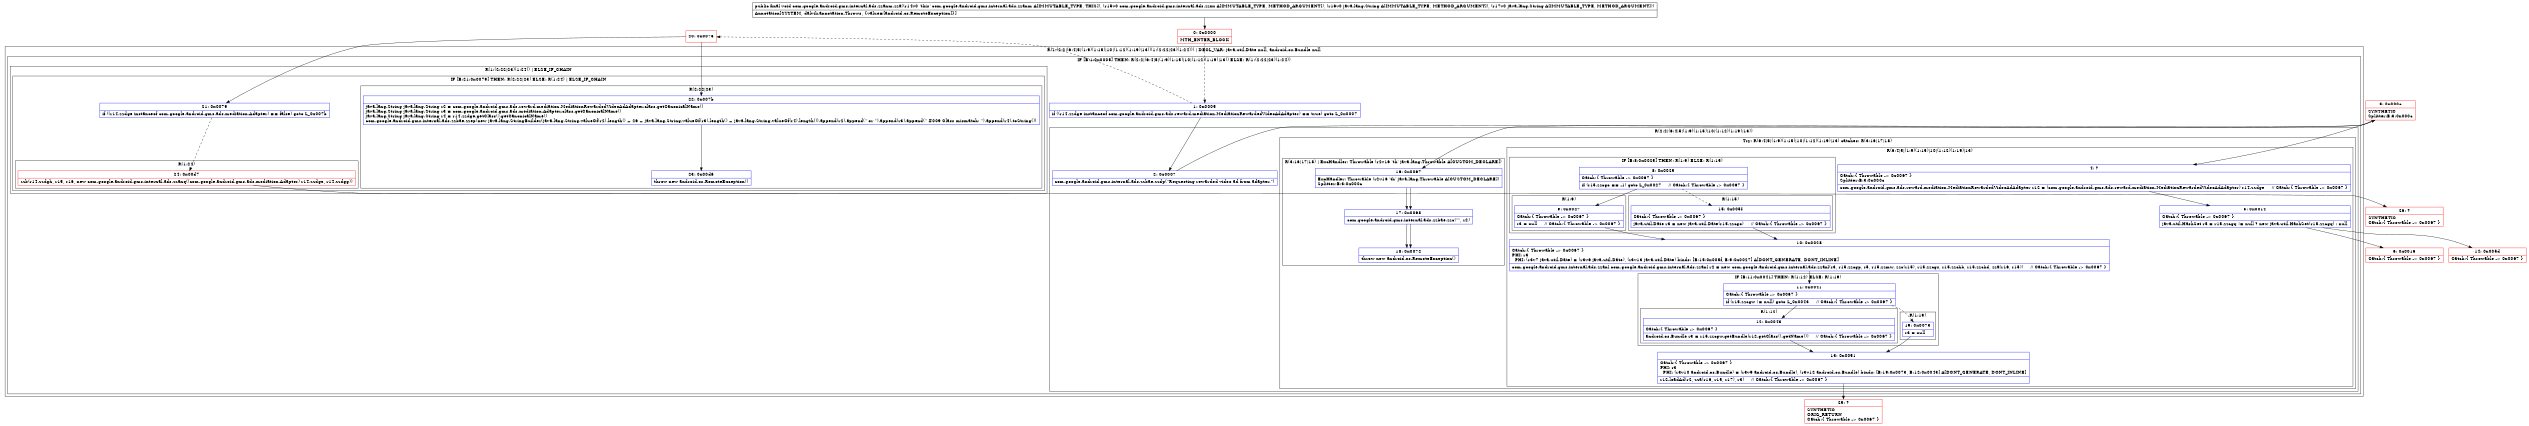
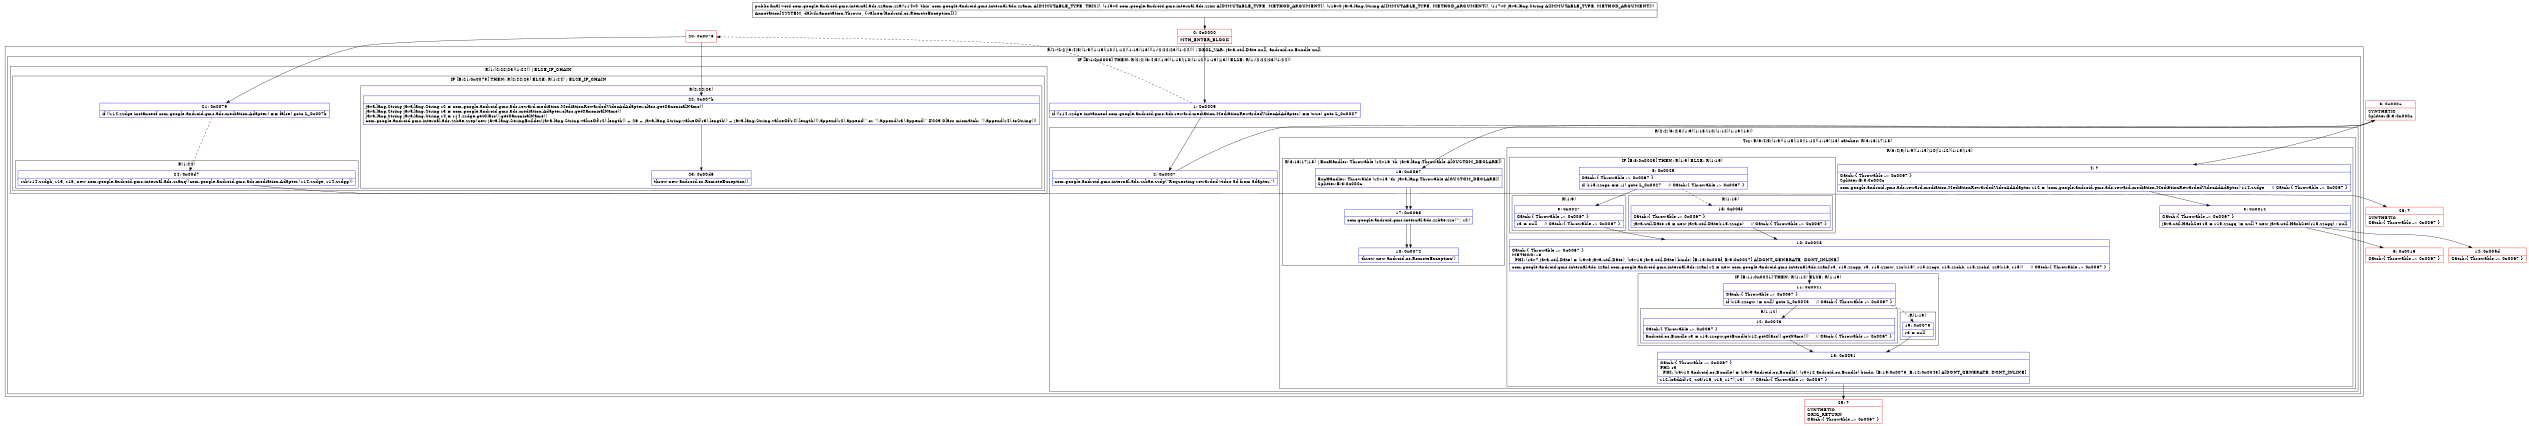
(1205, 72) -> (1205, 72)
(187, 178) -> (187, 178)
(1521, 255) -> (1528, 255)
